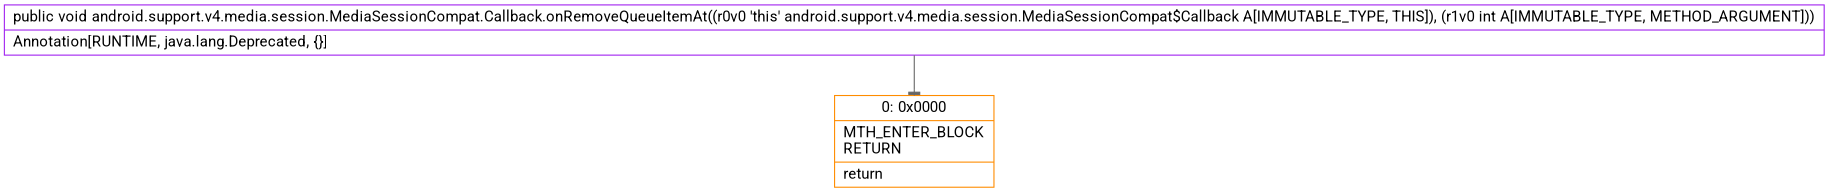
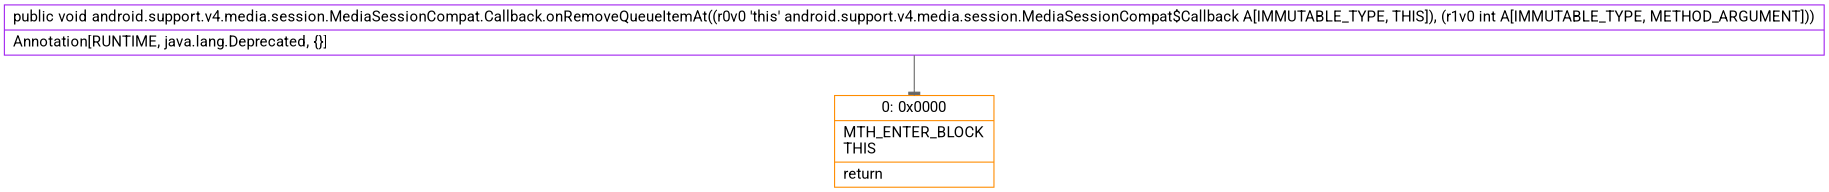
(873, 149) -> (860, 149)
